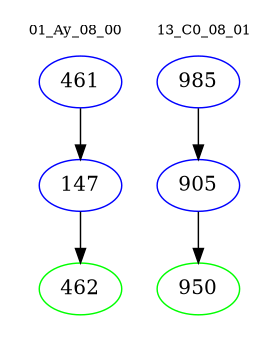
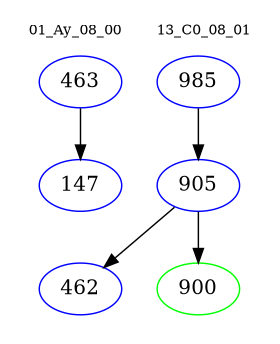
(80, 82) -> (80, 82)
(80, 230) -> (155, 224)
(80, 289) -> (80, 289)
(198, 289) -> (198, 289)
